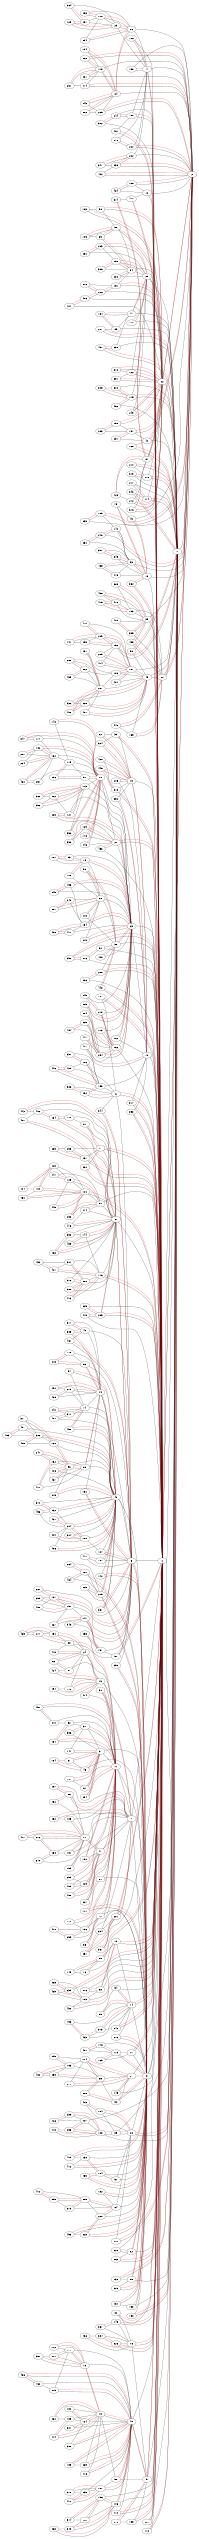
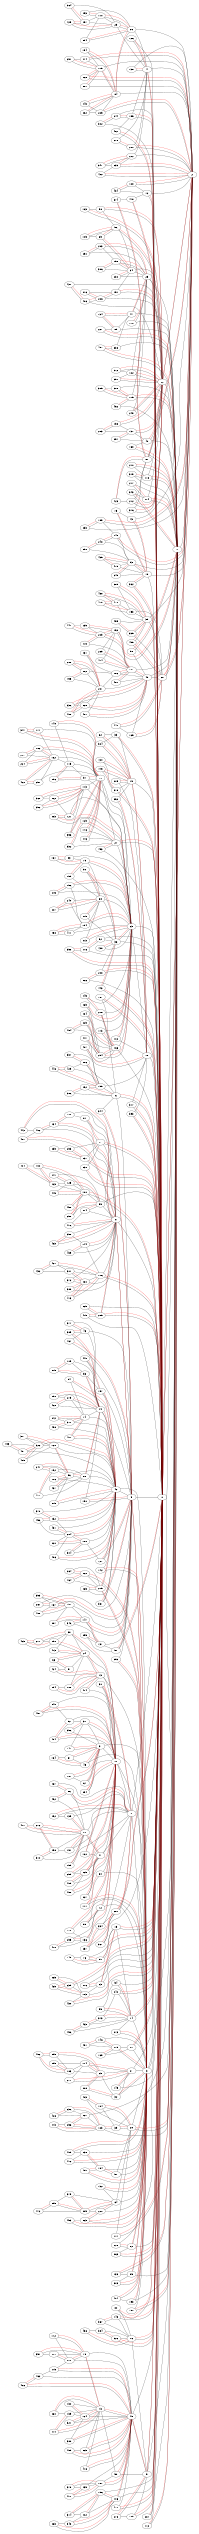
(100, 550) -> none
(31, 1193) -> none
(123, 1457) -> (93, 1382)
(89, 1663) -> none
